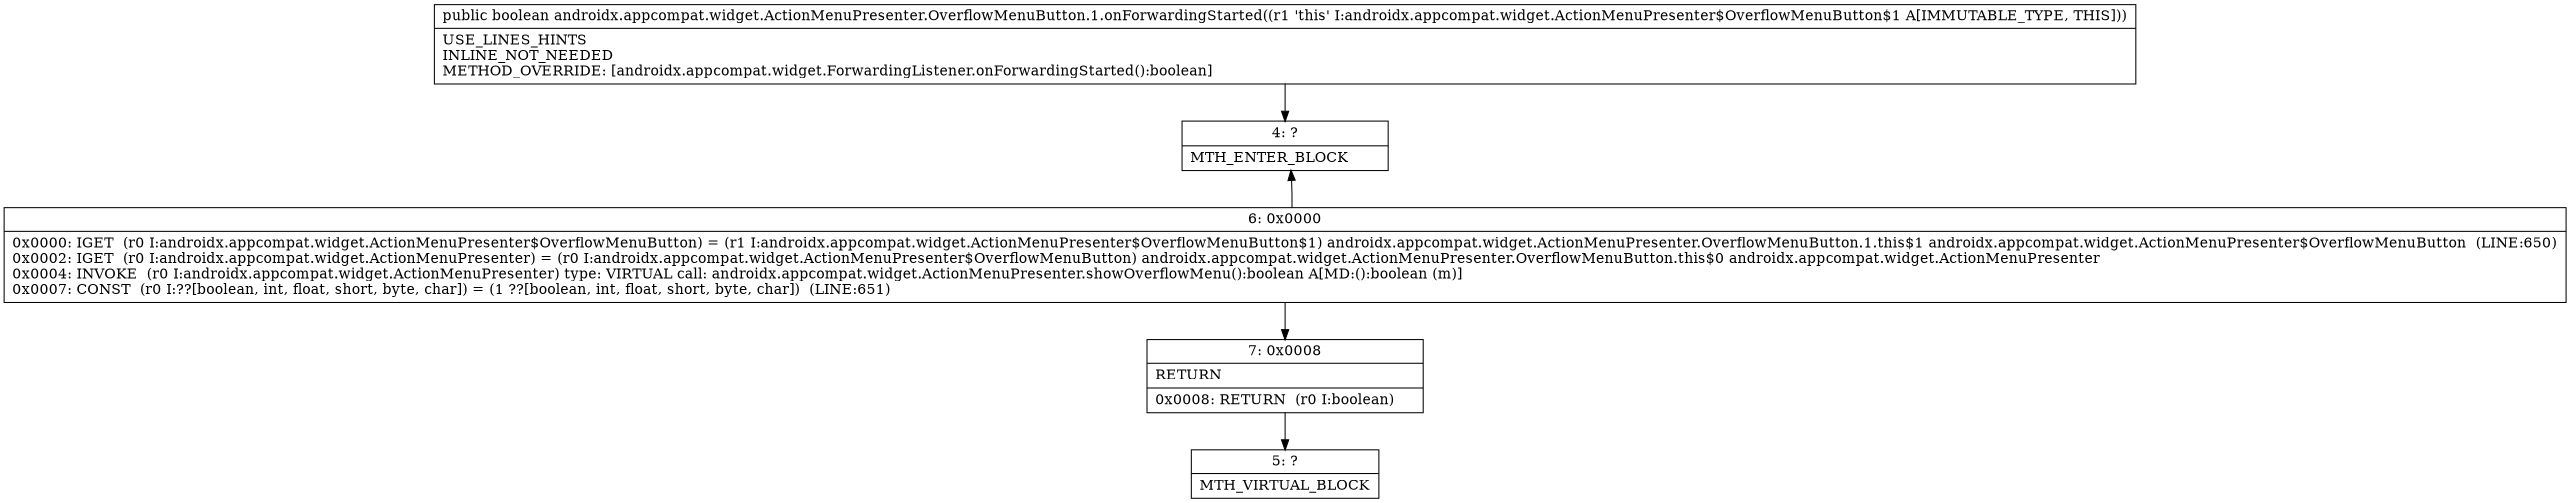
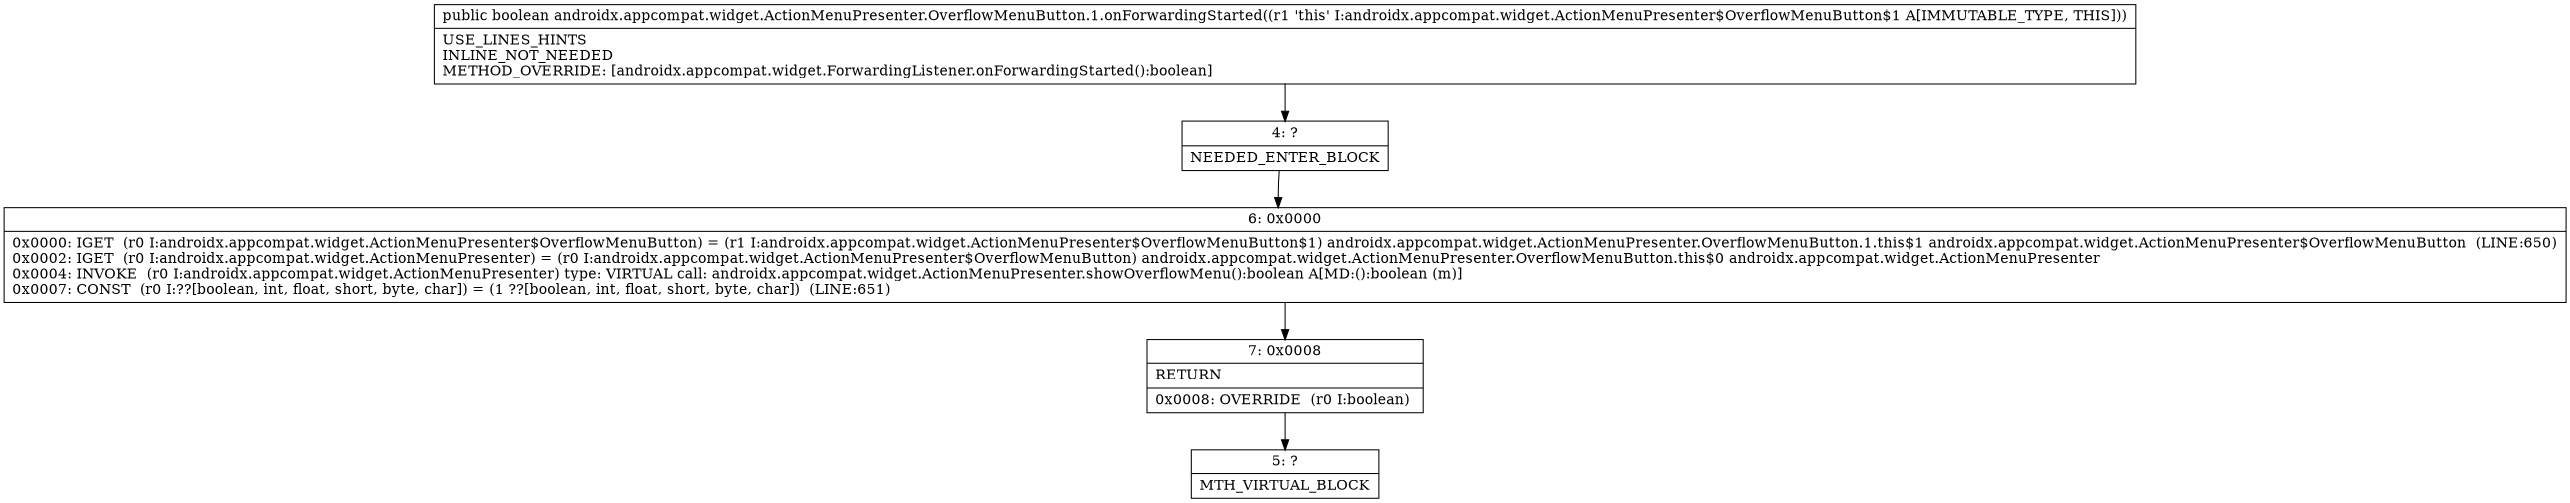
(1270, 158) -> (1285, 158)
(1292, 194) -> (1278, 184)
(1277, 400) -> (1285, 400)
